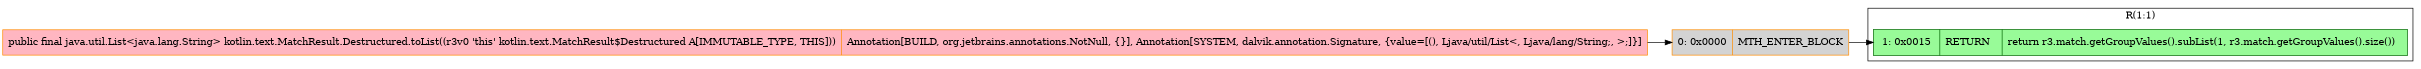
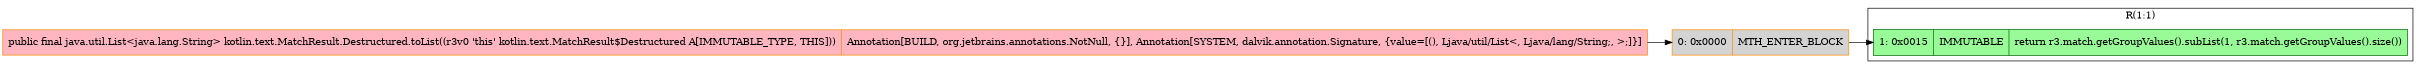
(1968, 42) -> (1971, 42)
